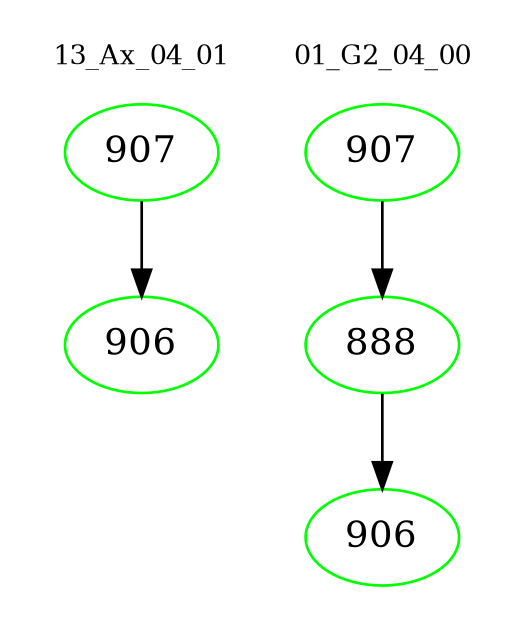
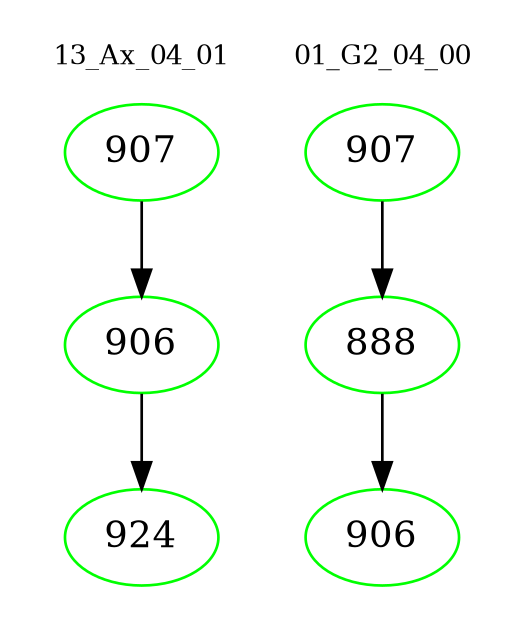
none -> (142, 537)
